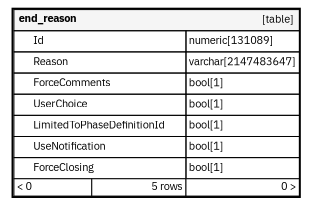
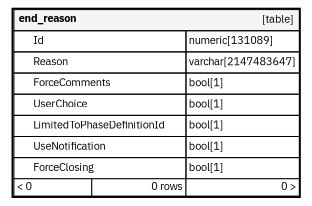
(167, 187) -> (167, 187)
